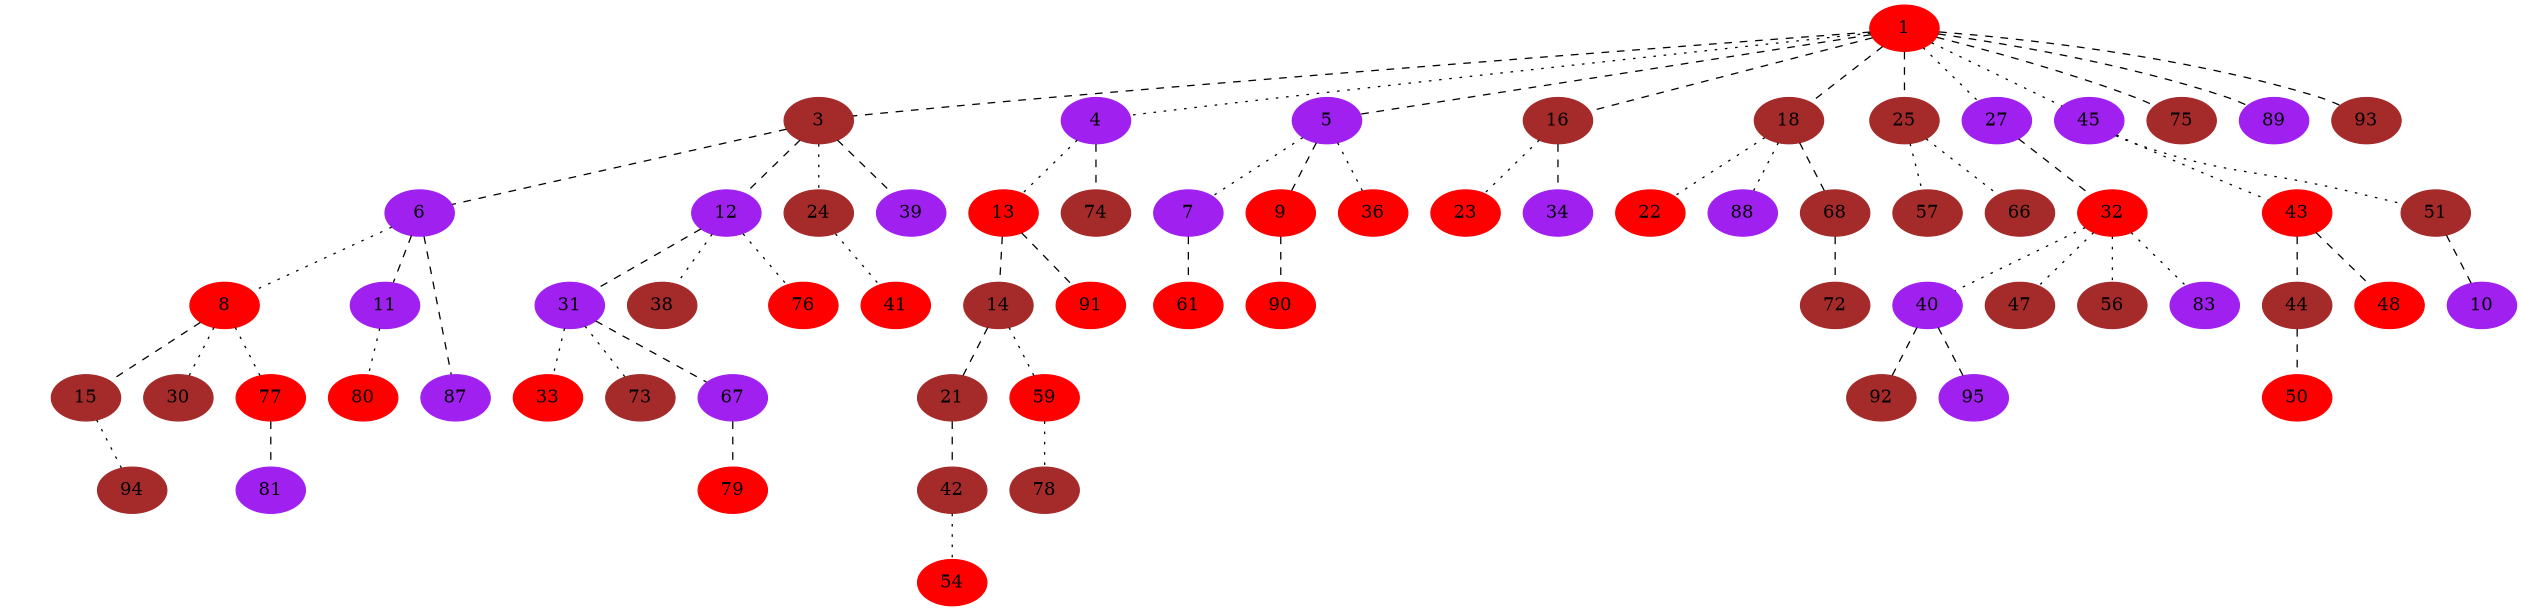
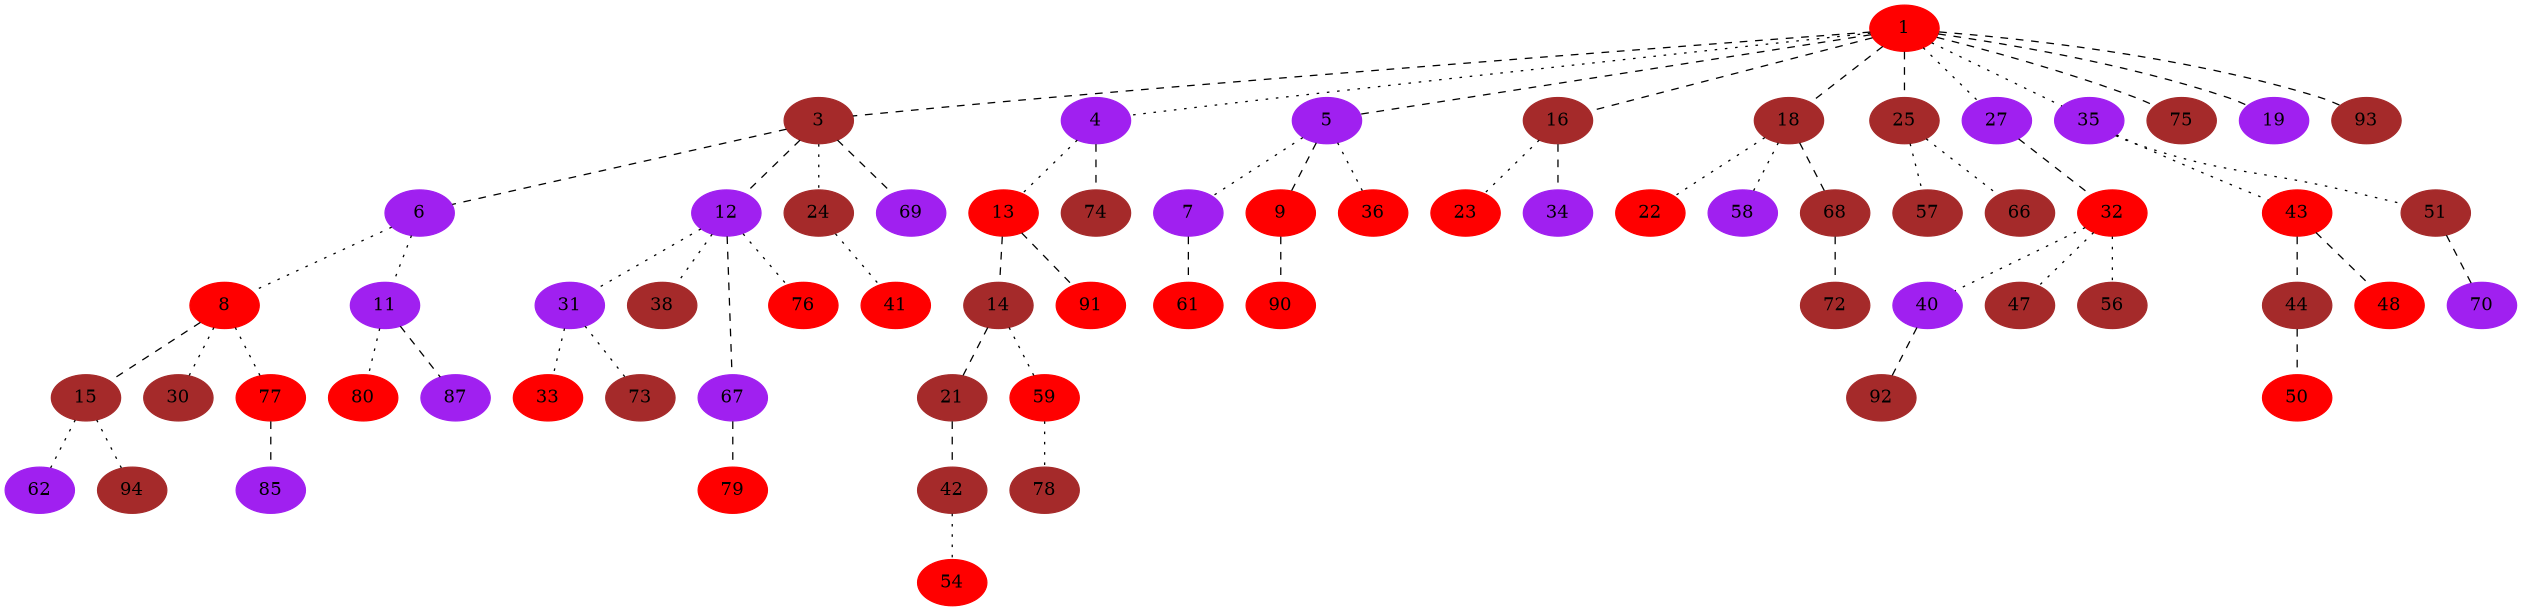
(2089, 121) -> (2089, 121)
(2274, 121) -> (2274, 121)
(911, 213) -> (911, 213)
(1743, 213) -> (1743, 213)
(402, 259) -> (402, 259)
(648, 259) -> (648, 259)
(438, 305) -> (420, 352)
(2205, 305) -> none
(2482, 305) -> (2482, 305)
(651, 352) -> (730, 305)
(1974, 398) -> none
none -> (40, 490)
(271, 490) -> (271, 490)
